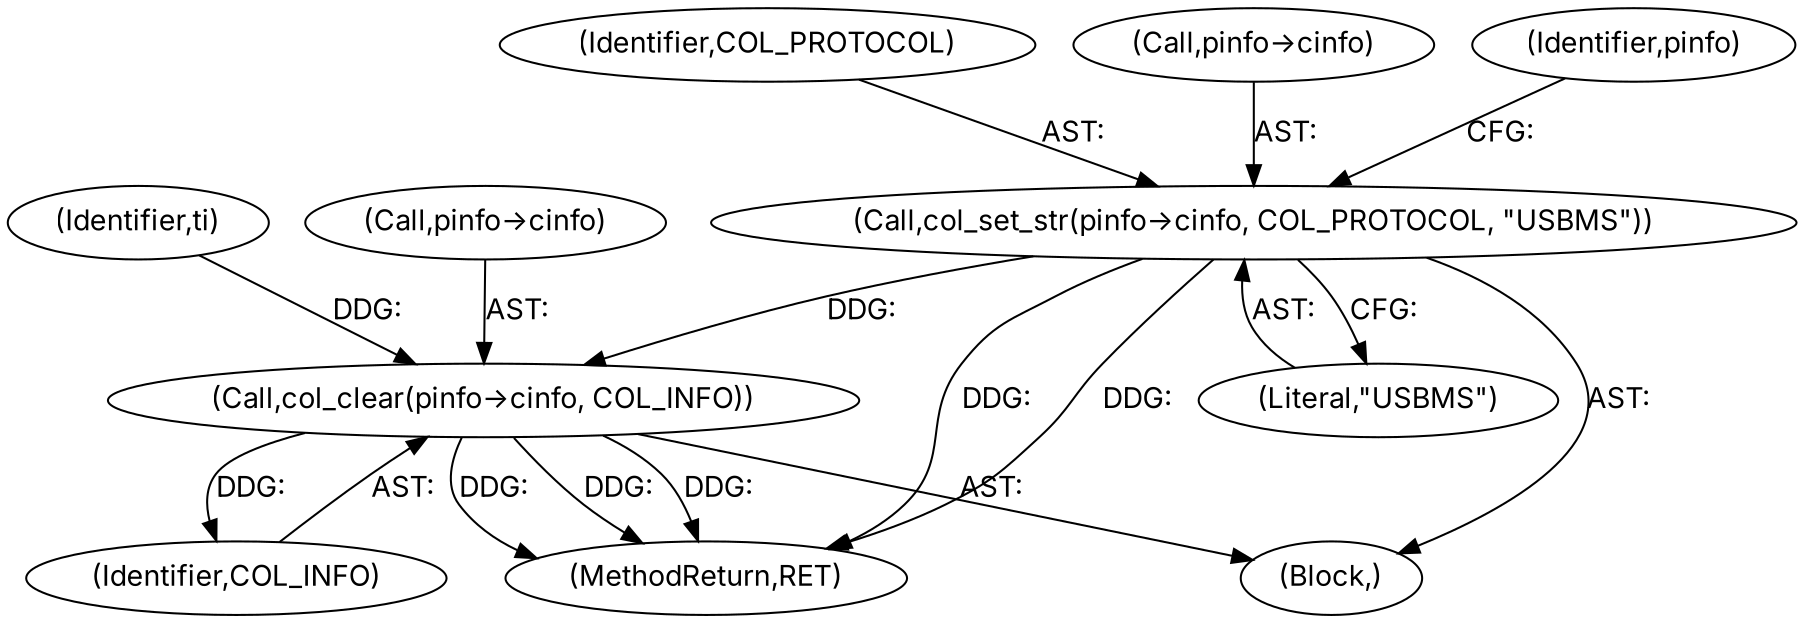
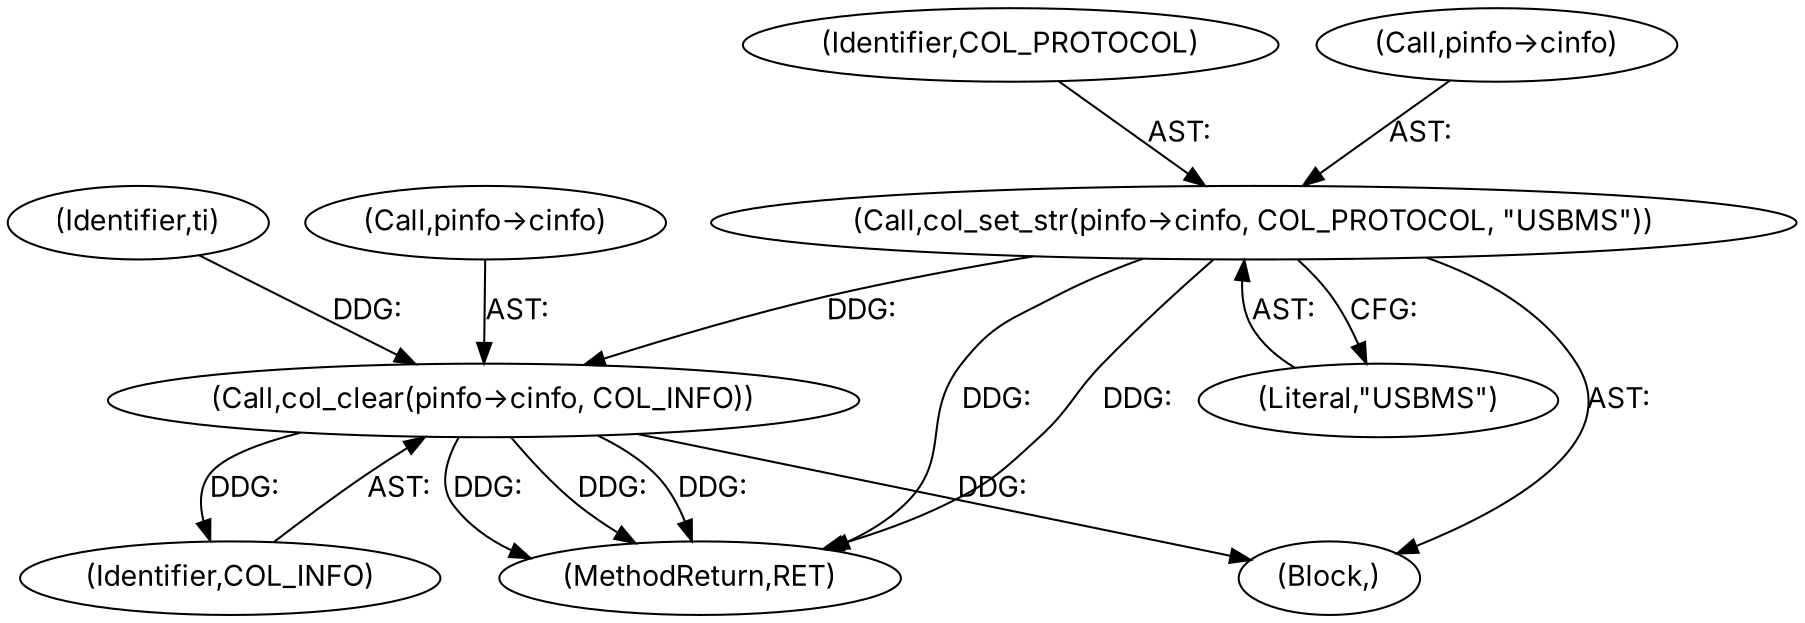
(1634, 45) -> none
(995, 489) -> (996, 489)
